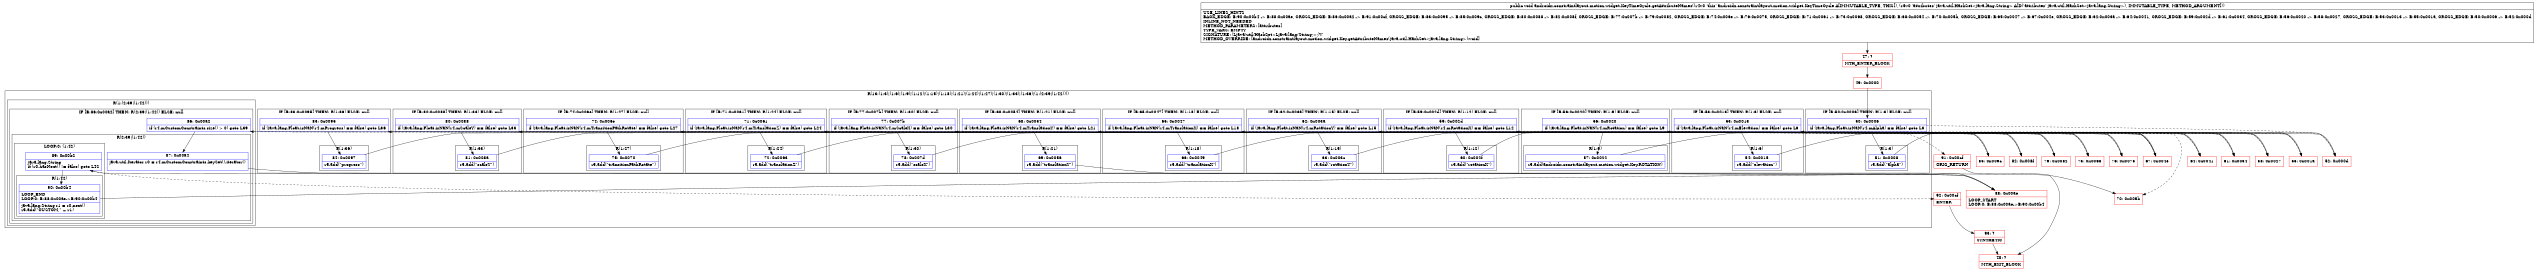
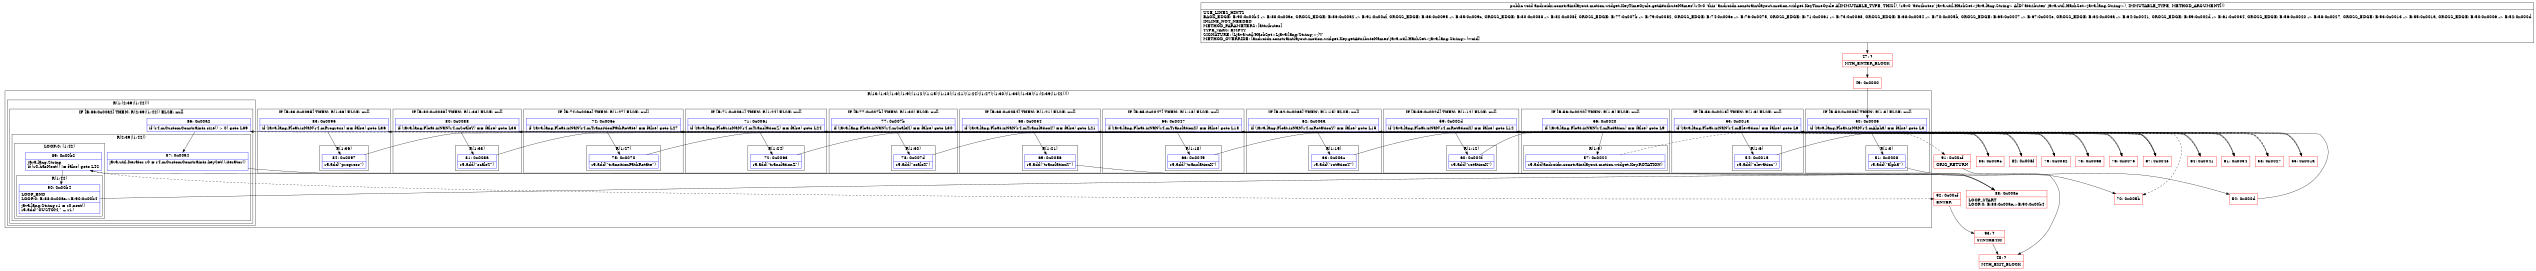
(2136, 128) -> none
(1948, 132) -> (1948, 132)
